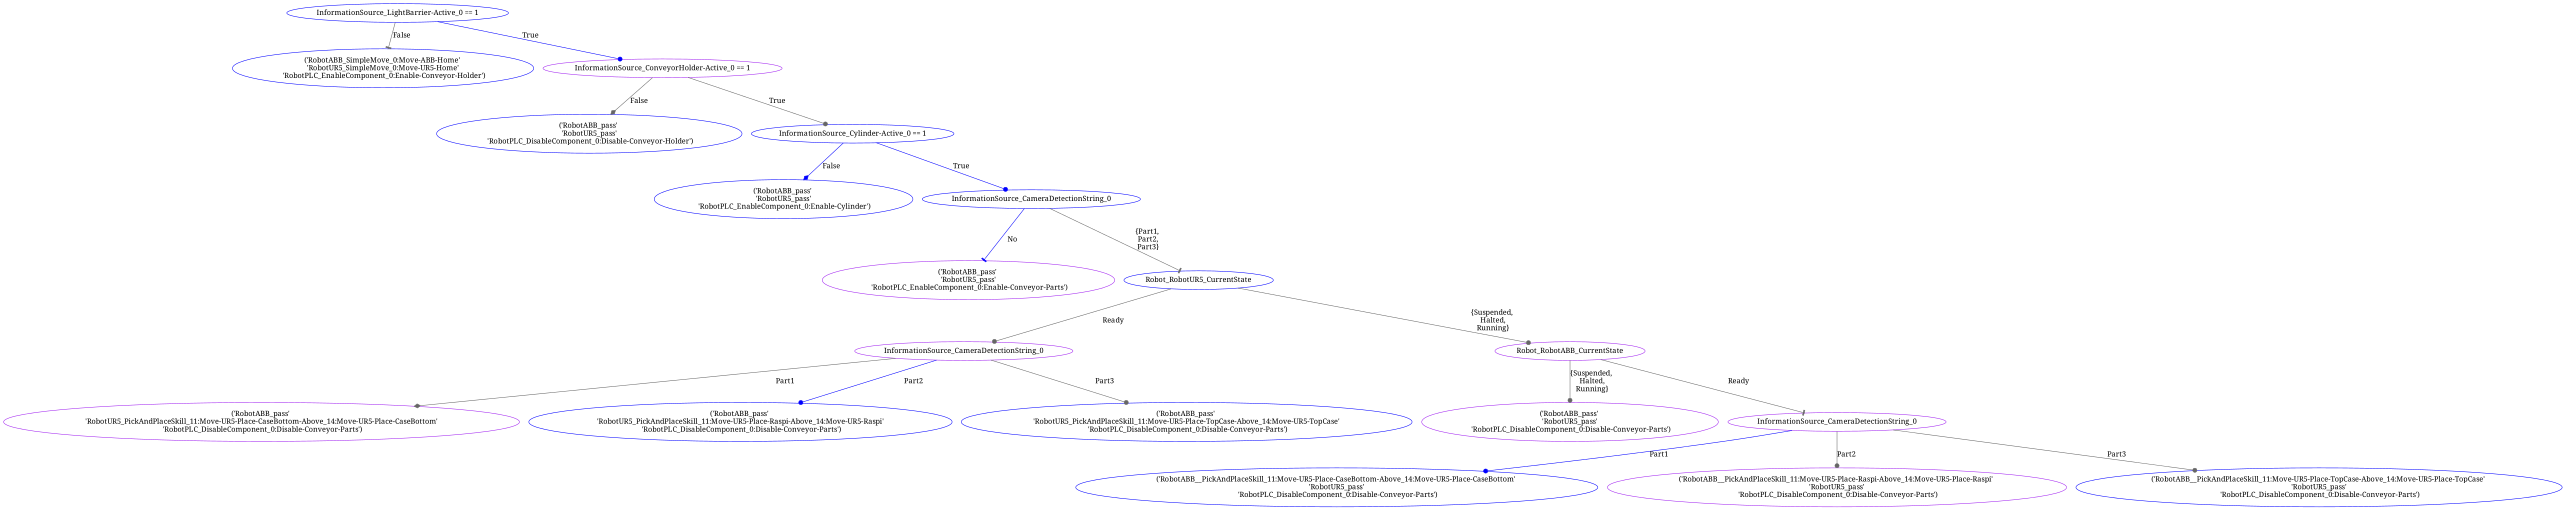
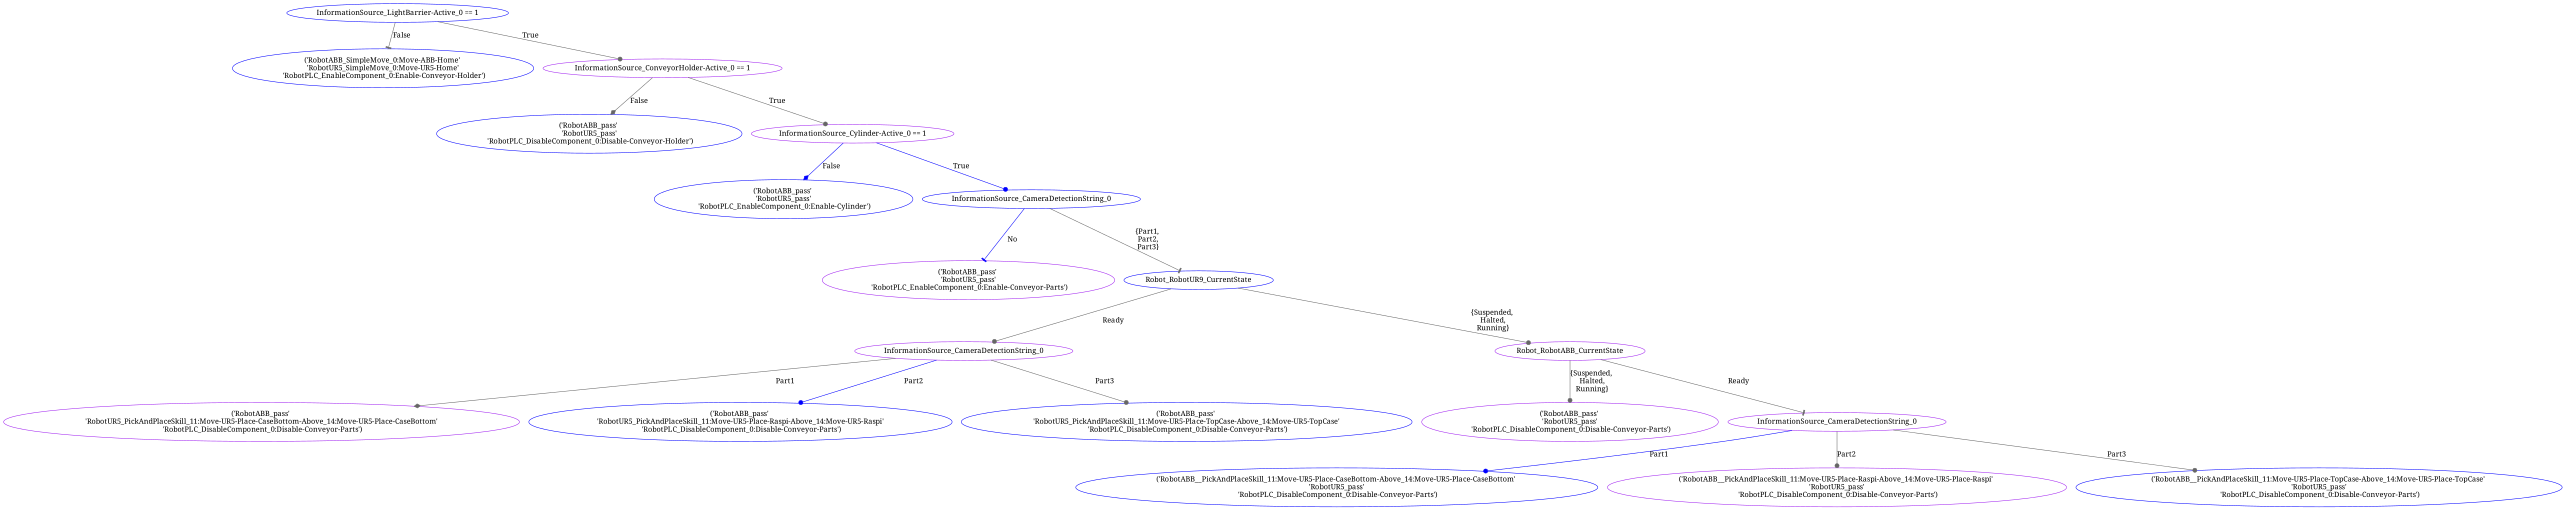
(528, 40) -> (528, 40)
(853, 134) -> (853, 134)
(1199, 280) -> (1199, 280)
